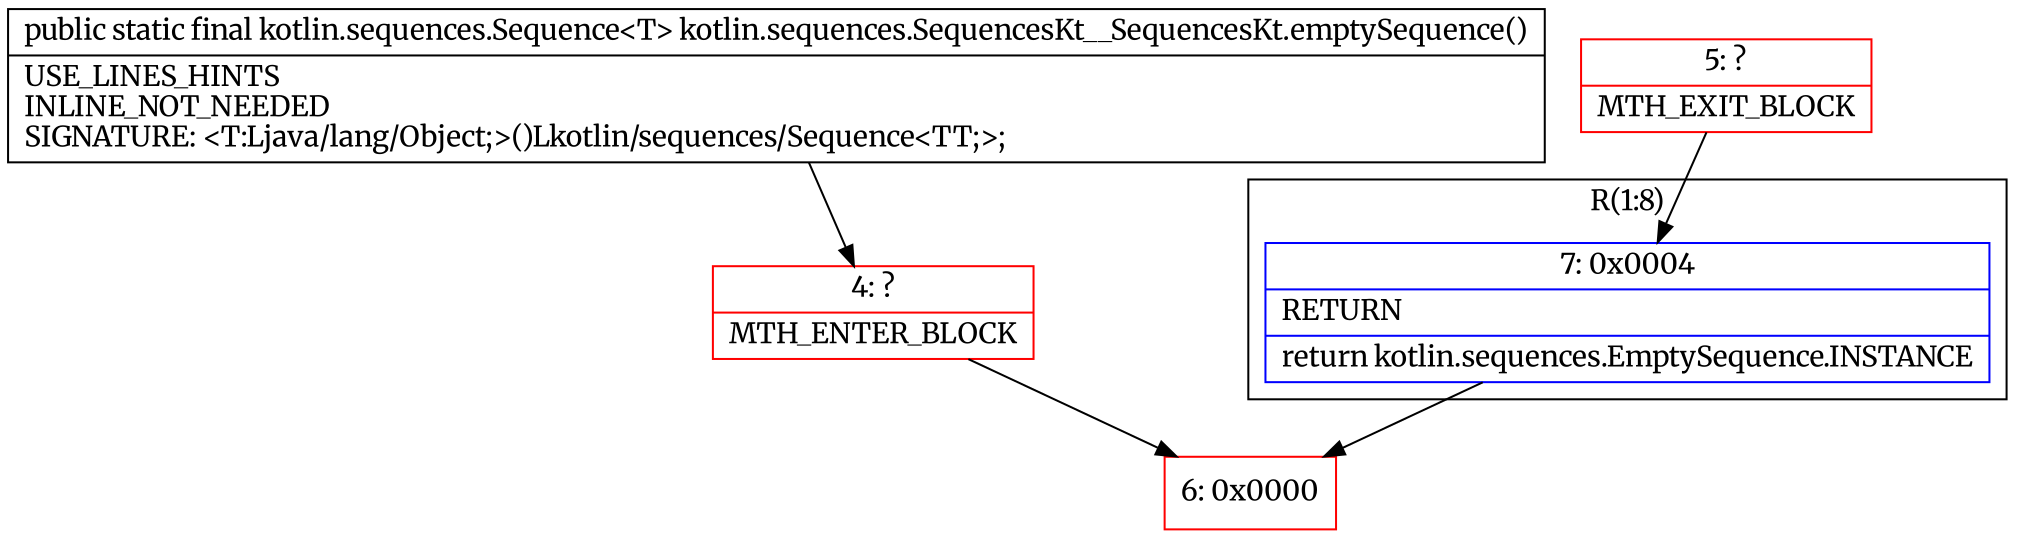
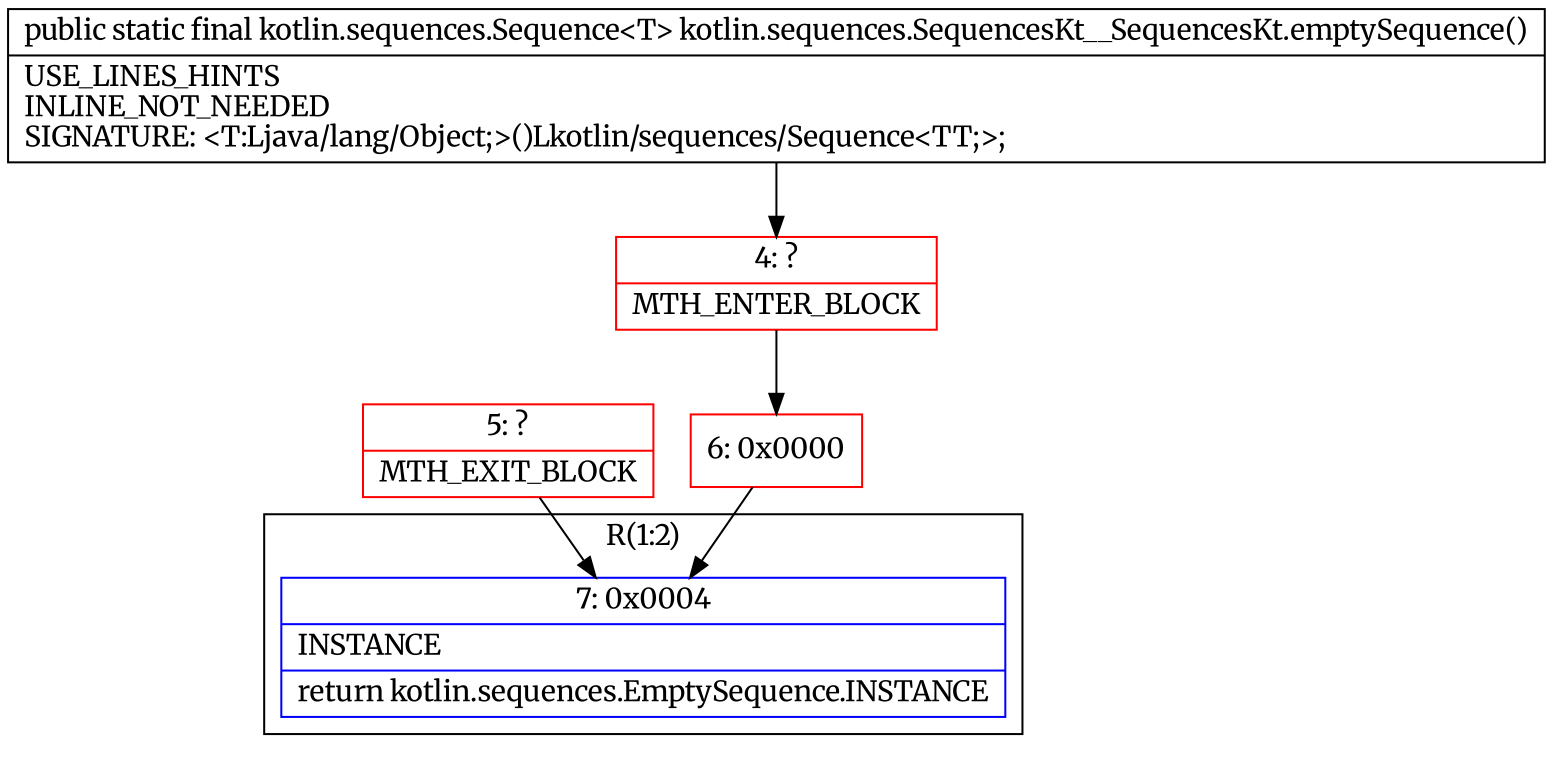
(1627, 203) -> (643, 537)
(1342, 312) -> (370, 646)
(1413, 415) -> (725, 528)
